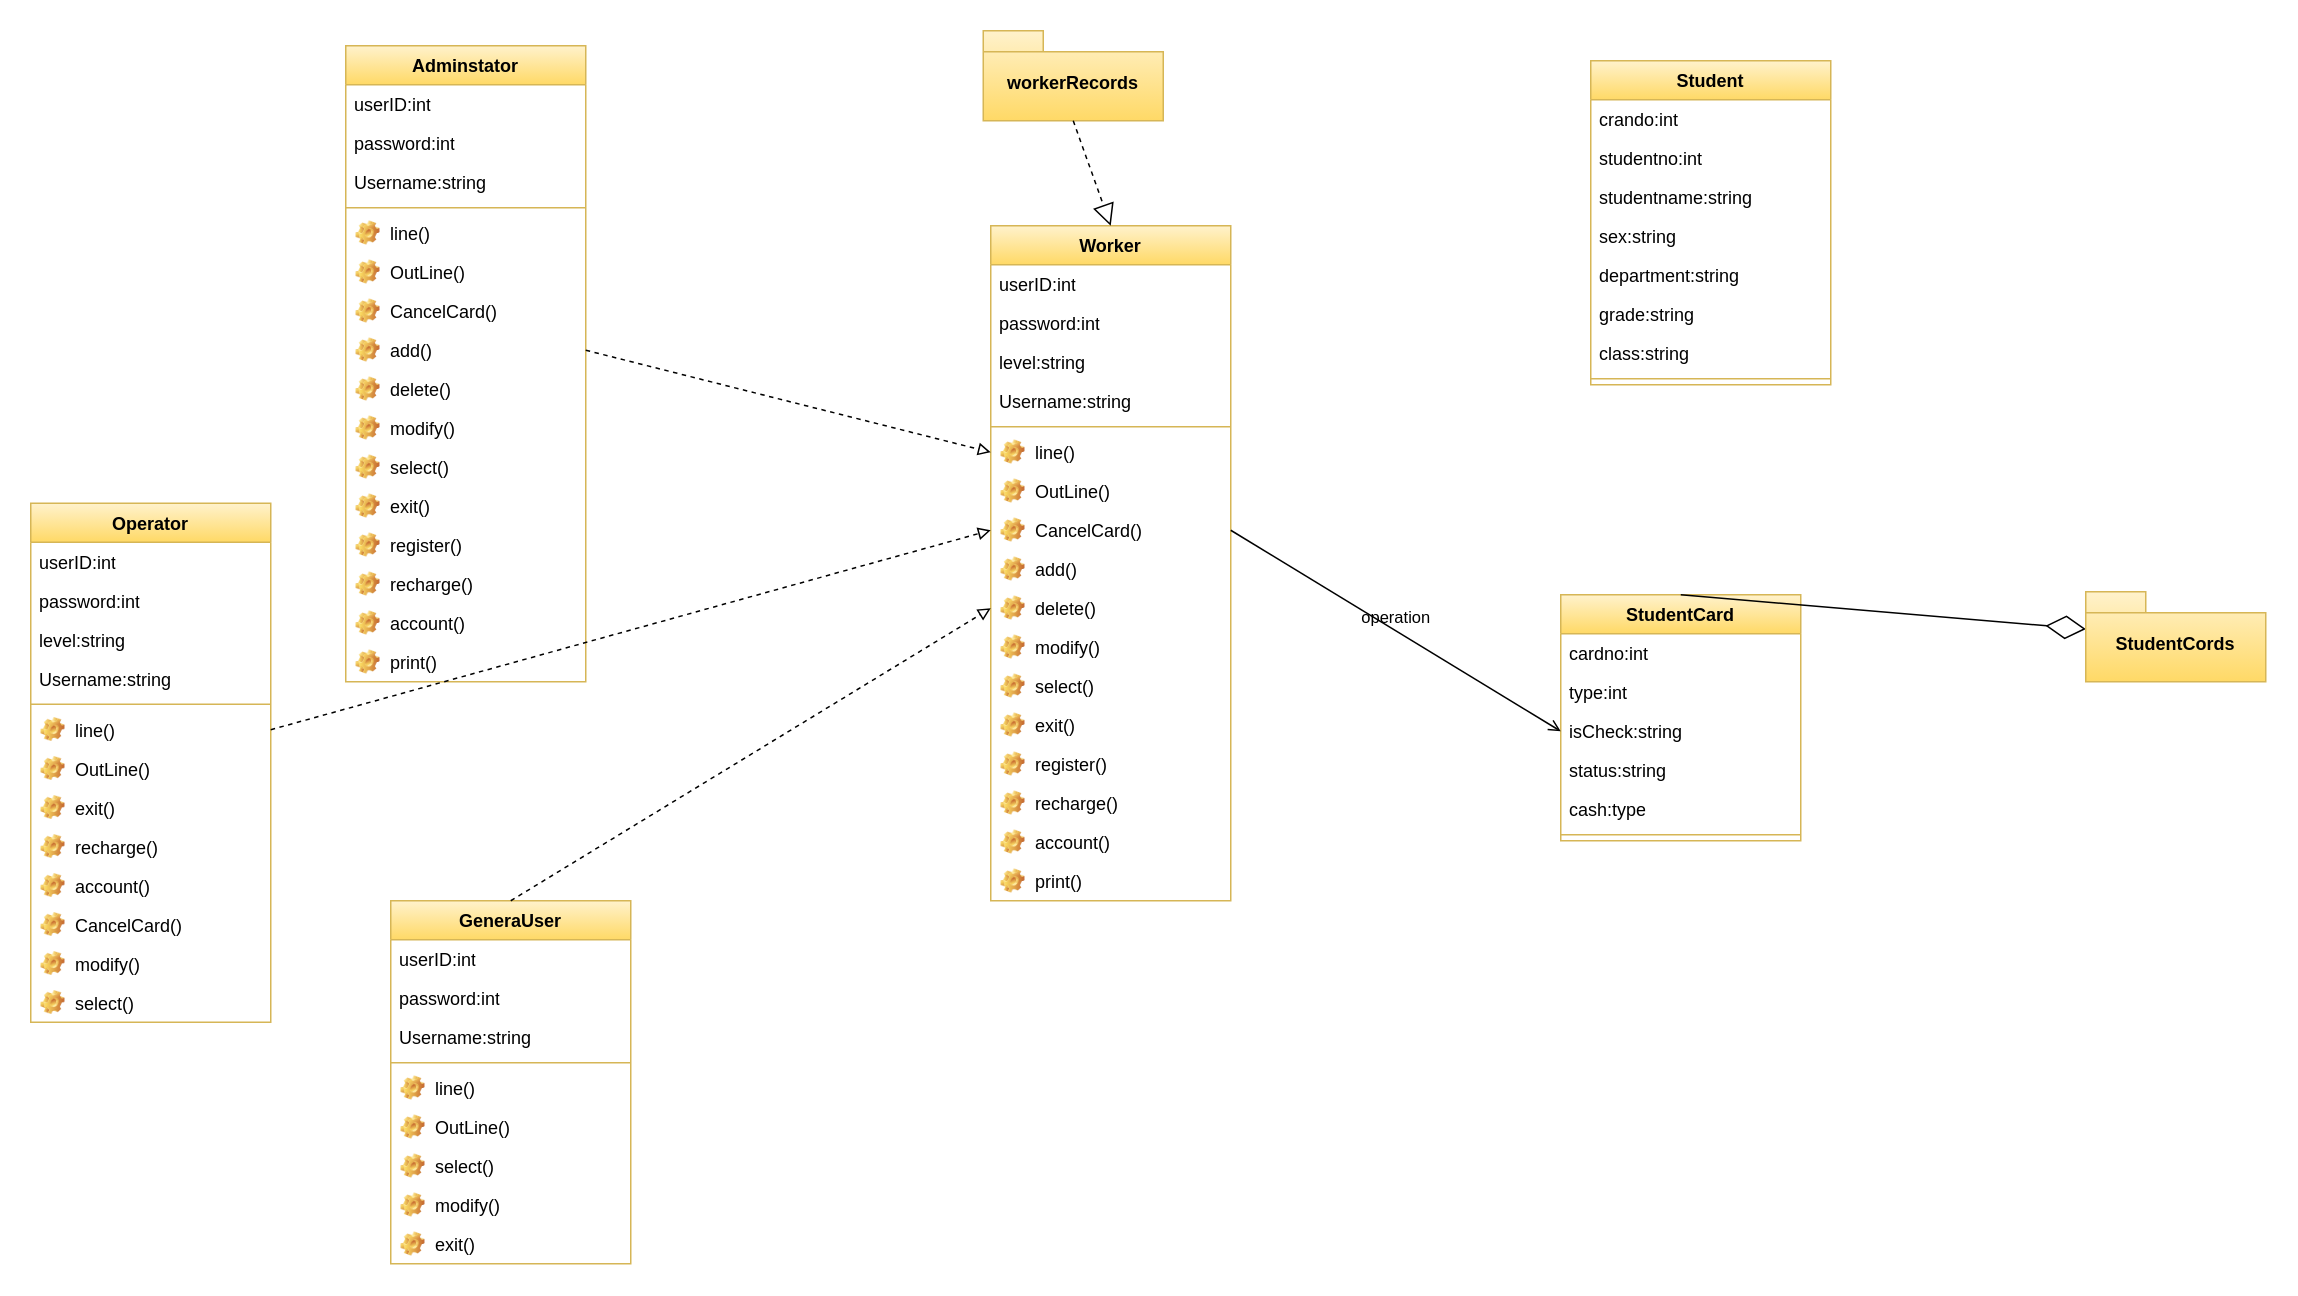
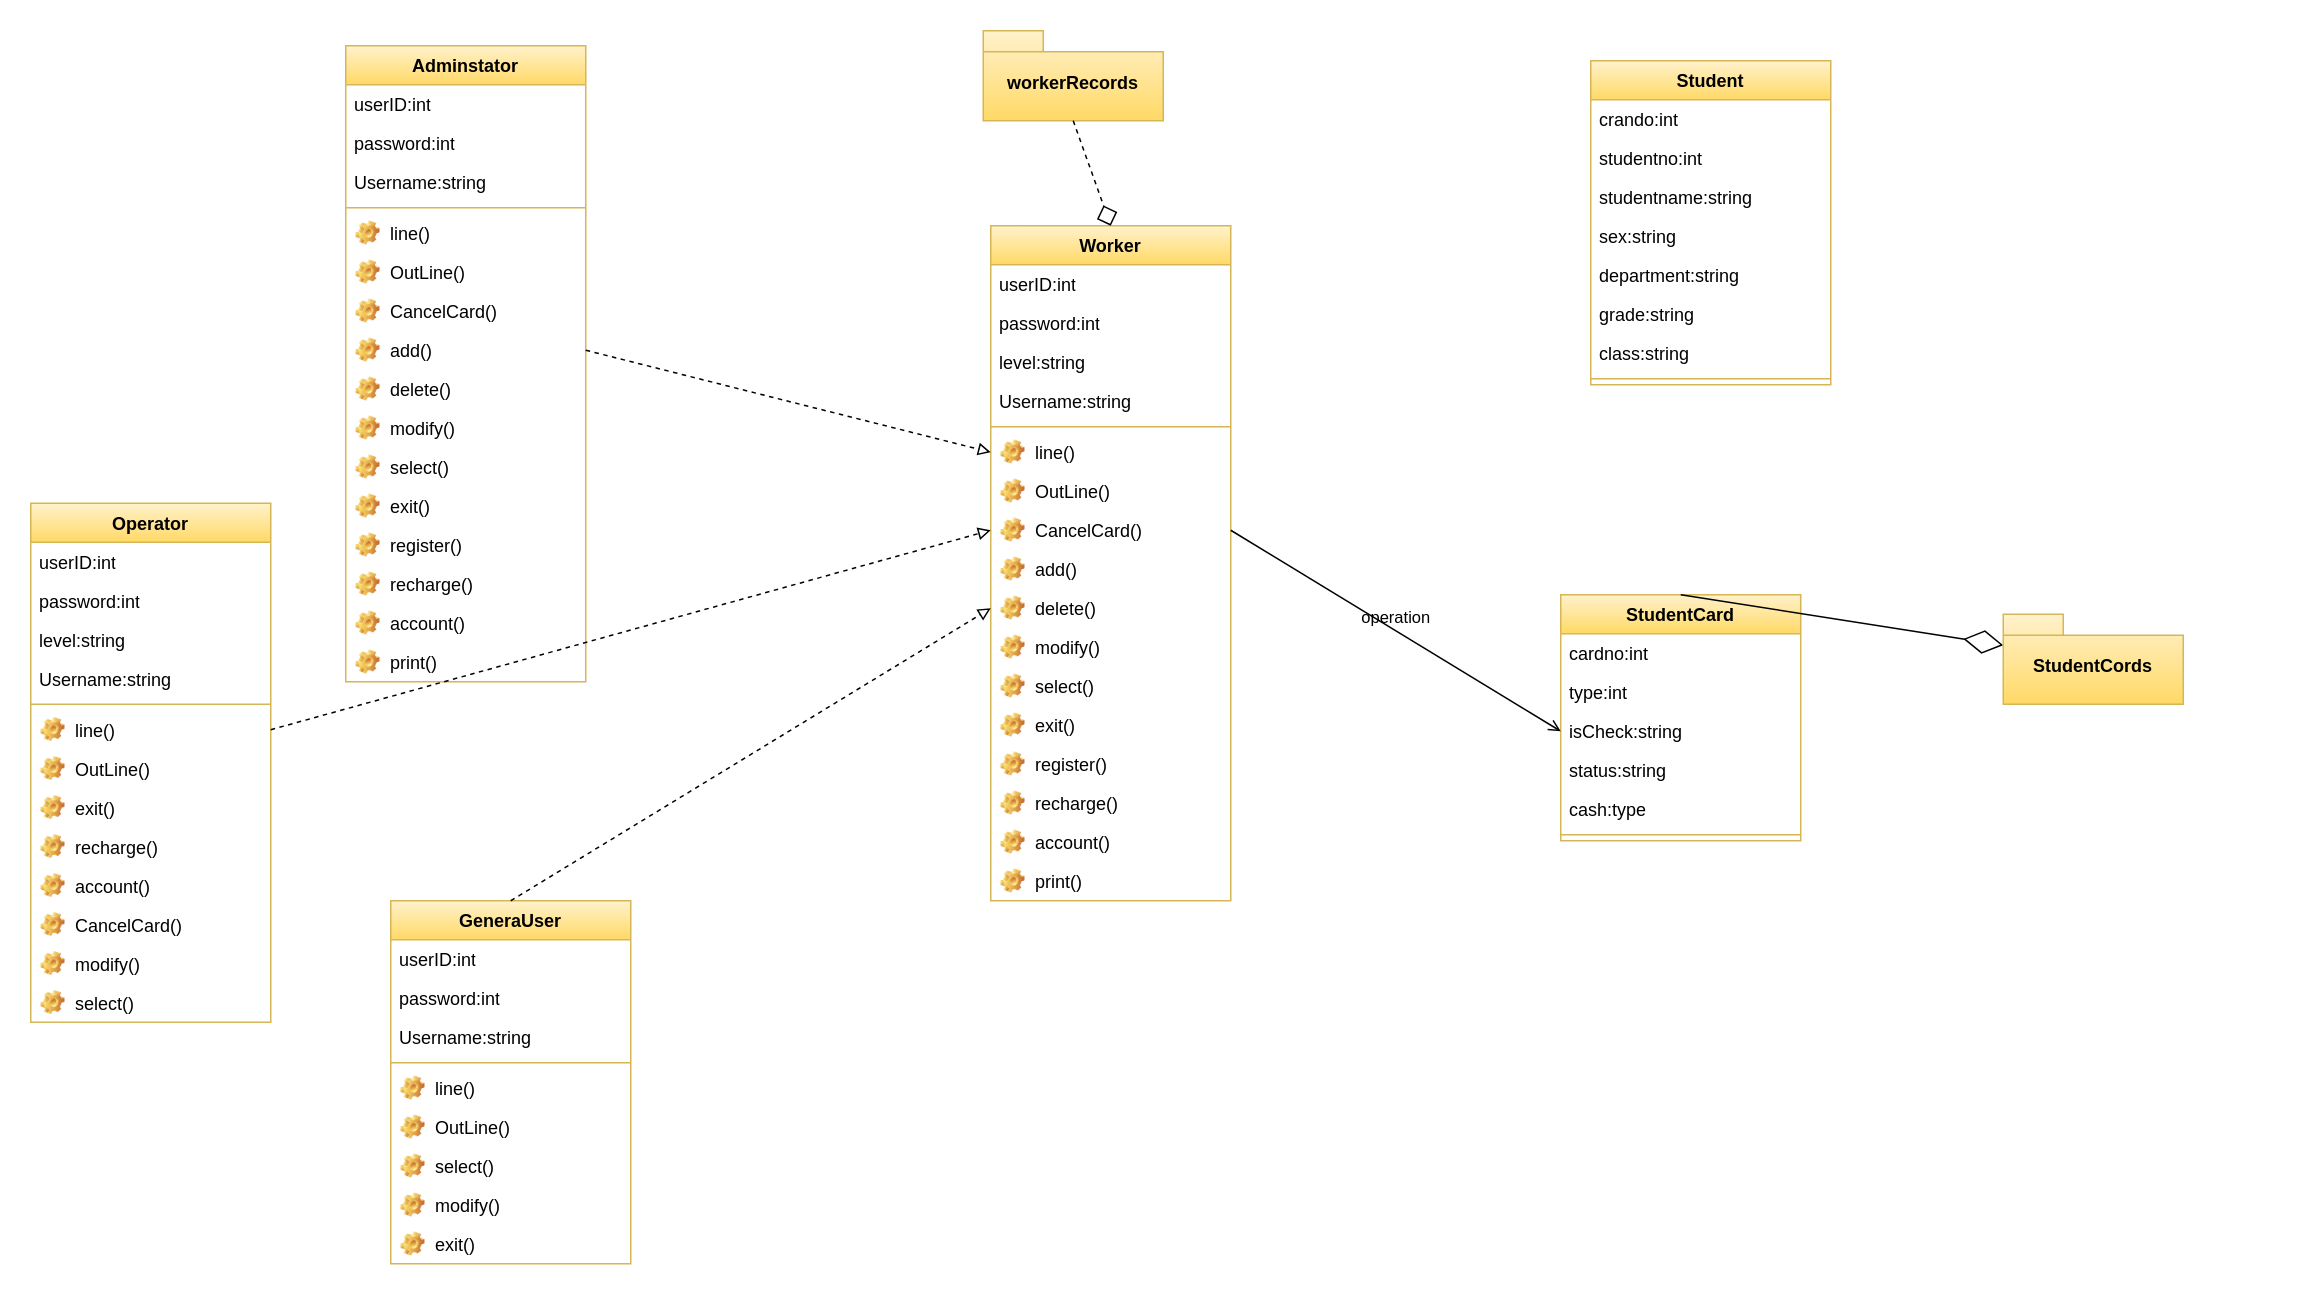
(1103, 204) -> (1103, 204)
(2176, 637) -> (2093, 659)
